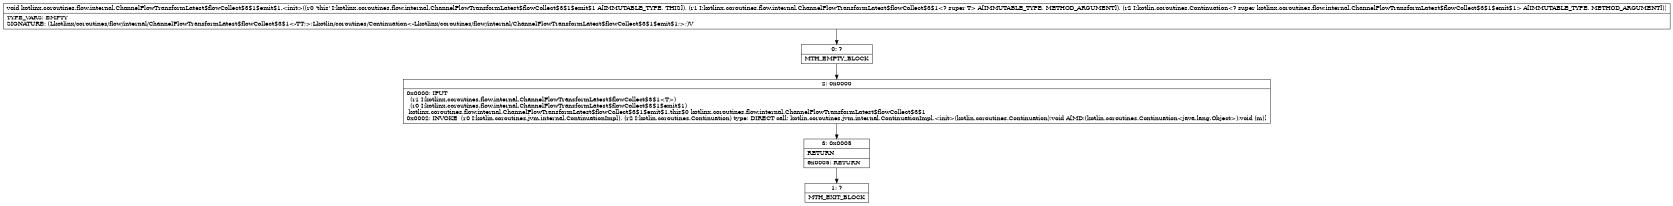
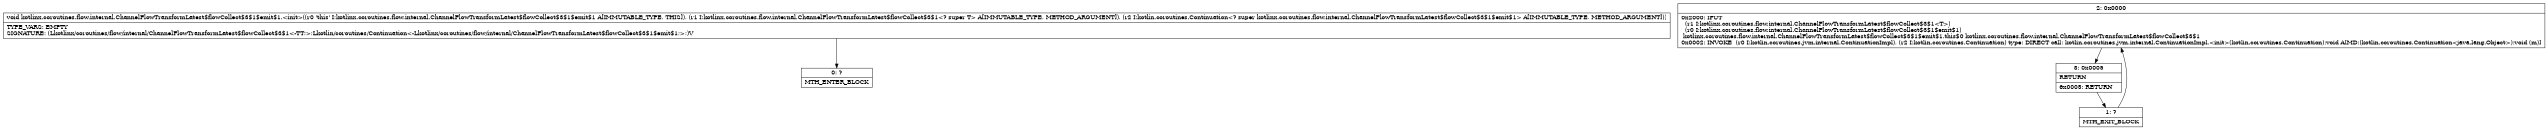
(837, 59) -> (837, 82)
(837, 69) -> (2127, 80)
(429, 93) -> (1704, 18)
